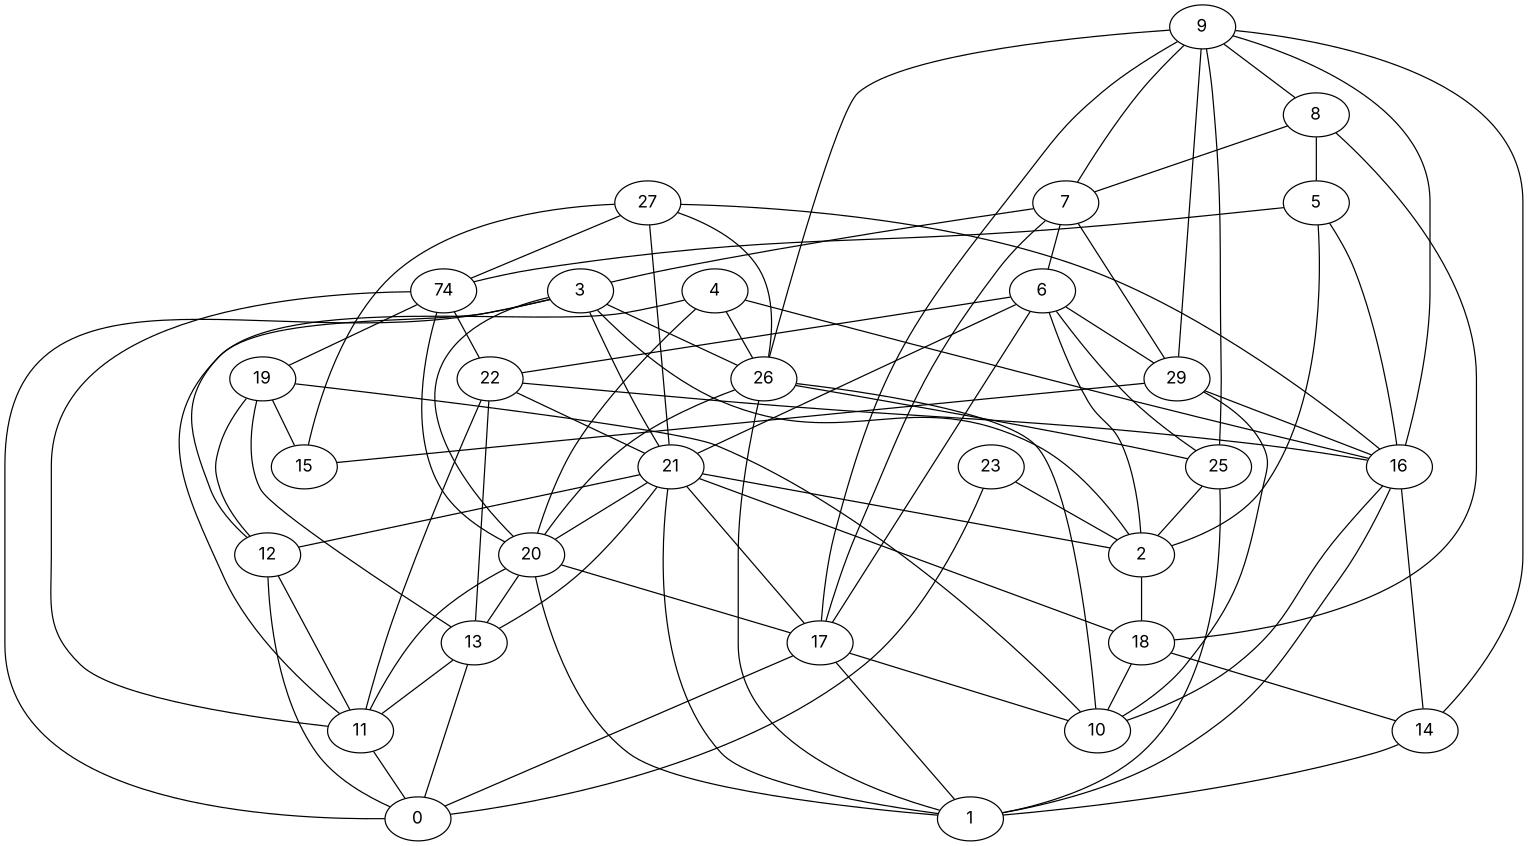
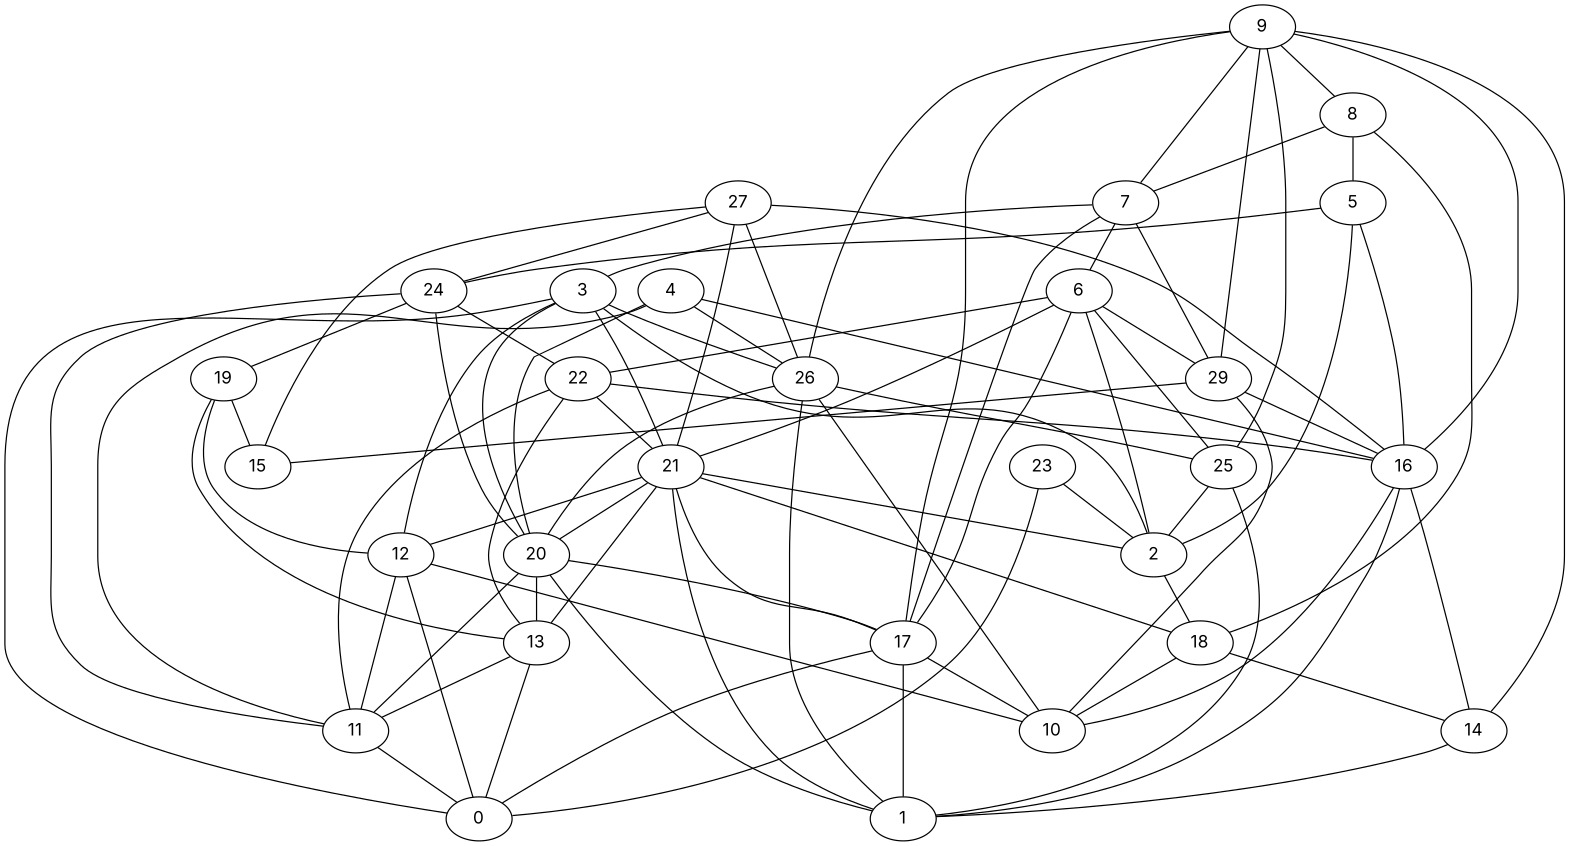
(444, 291) -> (434, 291)
(729, 451) -> (727, 643)
